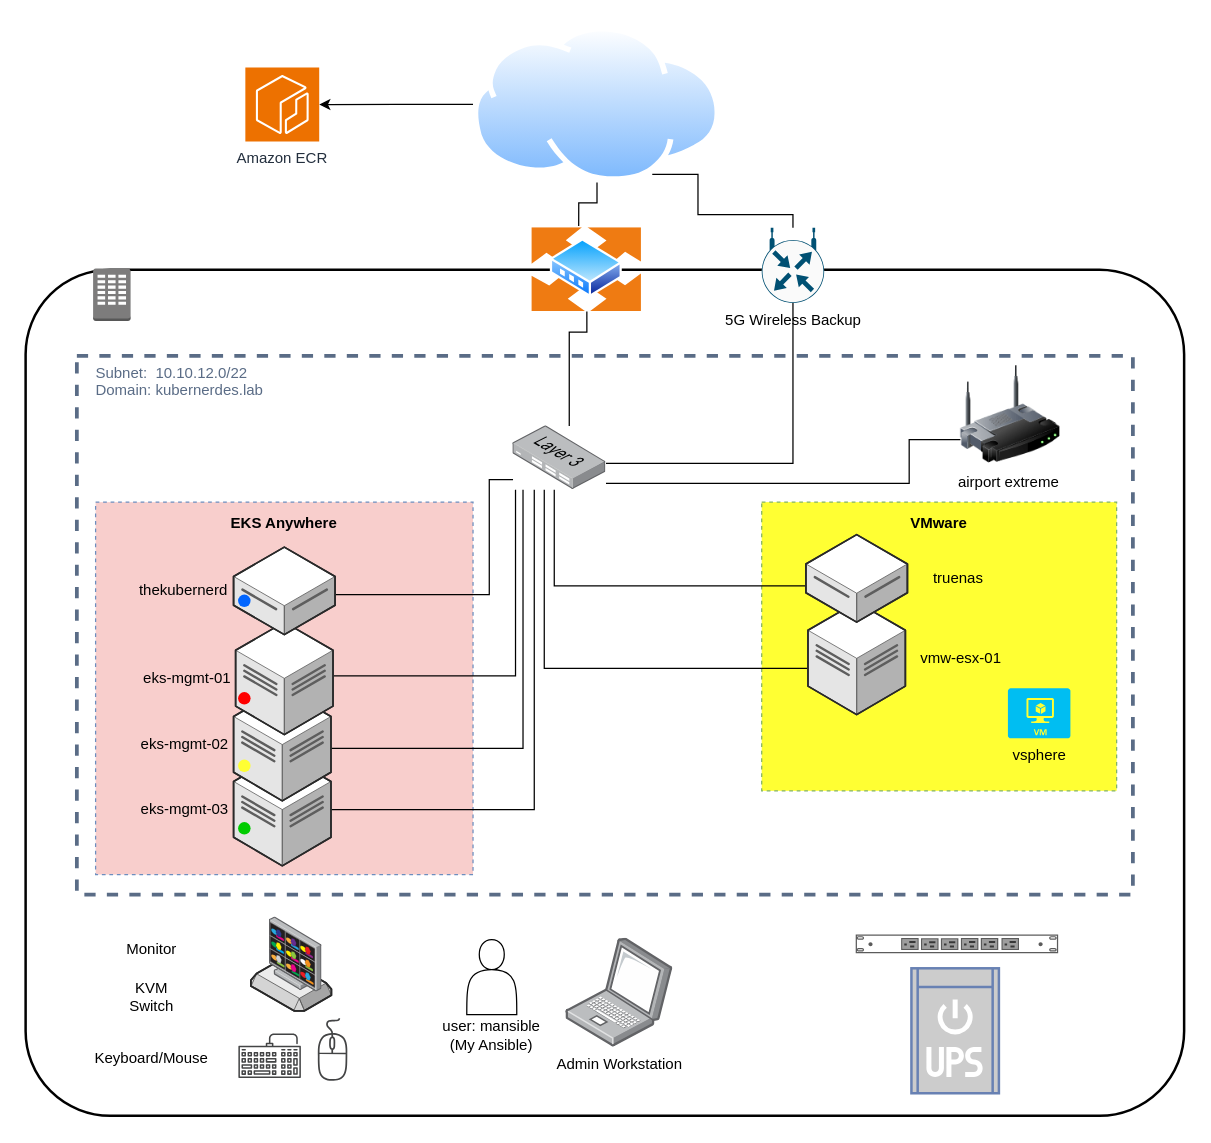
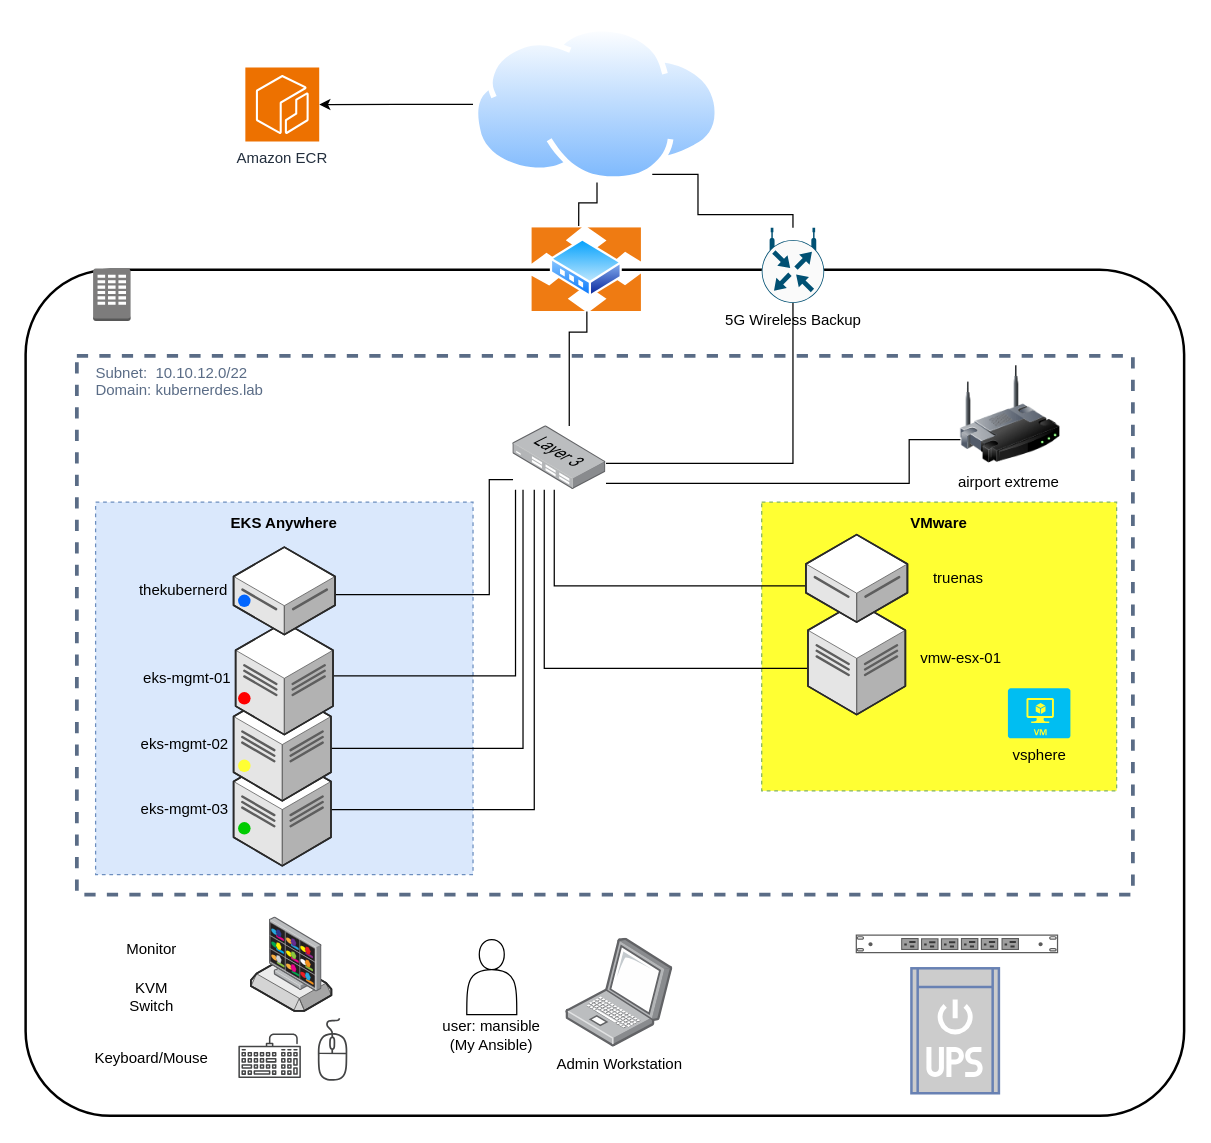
(284, 523) -> (284, 523)
